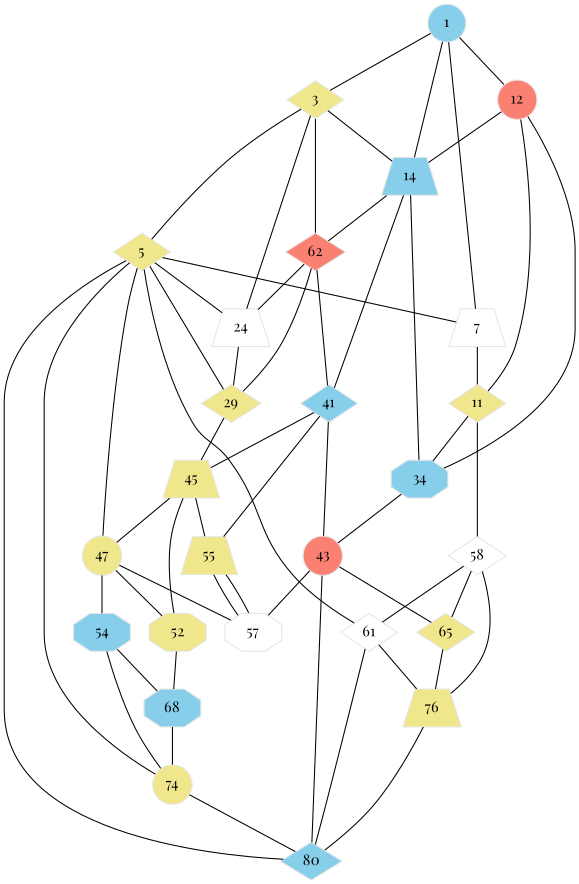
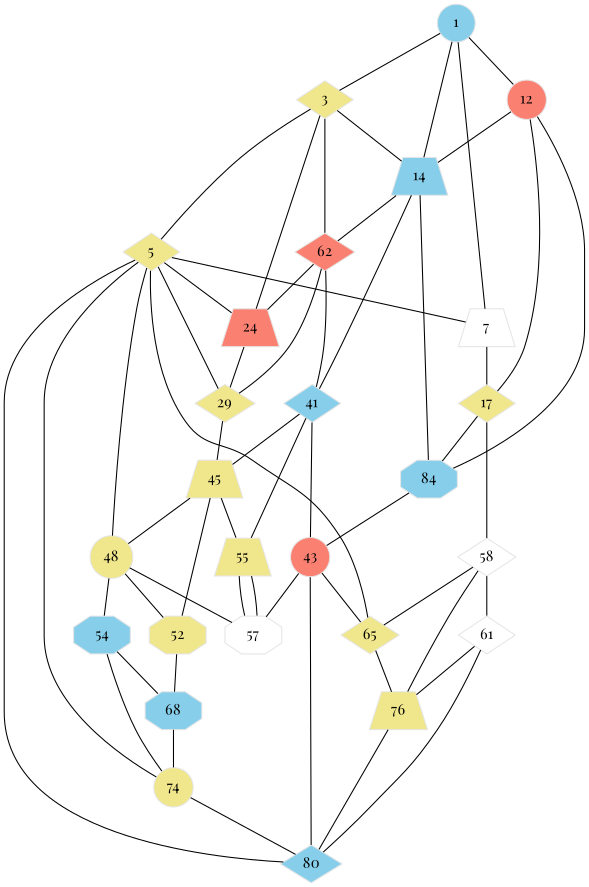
(241, 328) -> (250, 328)
(477, 403) -> (487, 403)
(221, 451) -> (228, 448)
(420, 479) -> (429, 479)
(102, 556) -> (111, 557)
